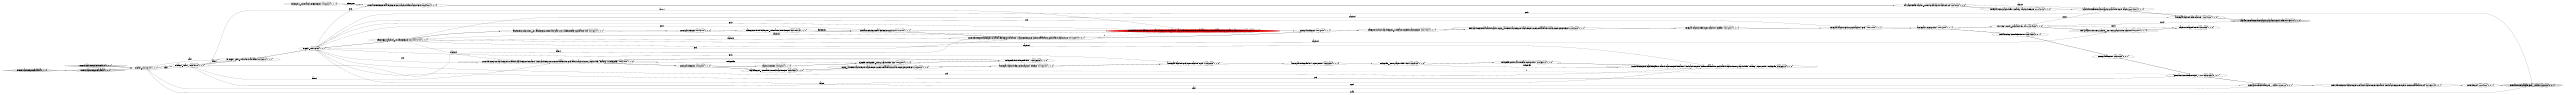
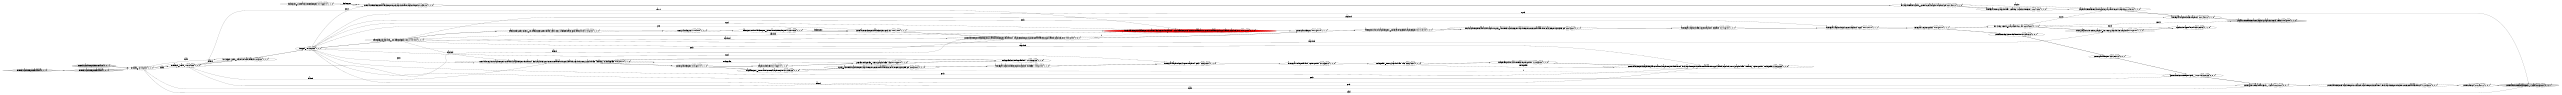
(96, 66) -> (94, 66)
